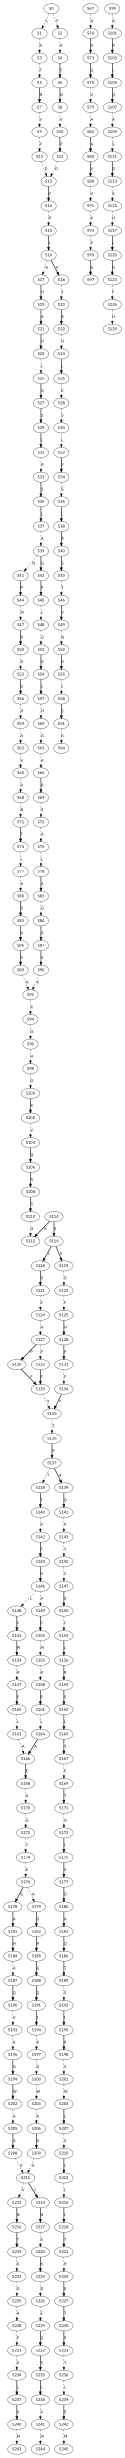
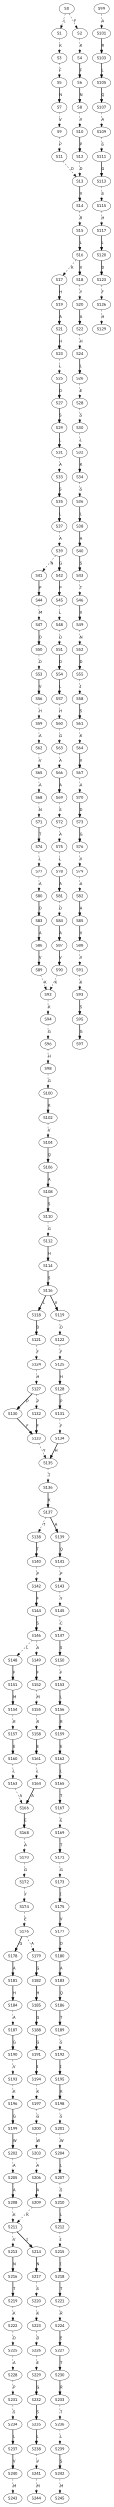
(91, 242) -> (80, 1006)
none -> (80, 759)
(43, 1228) -> (48, 1252)
(60, 1402) -> (56, 1451)
(40, 2263) -> (36, 2312)
